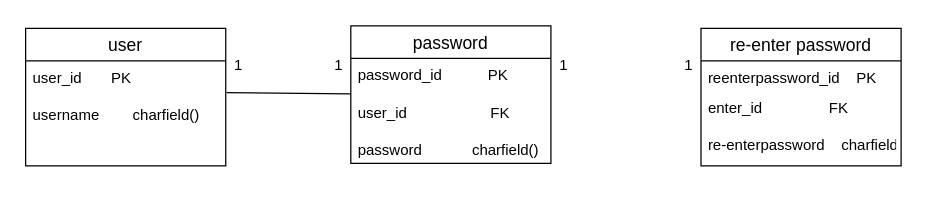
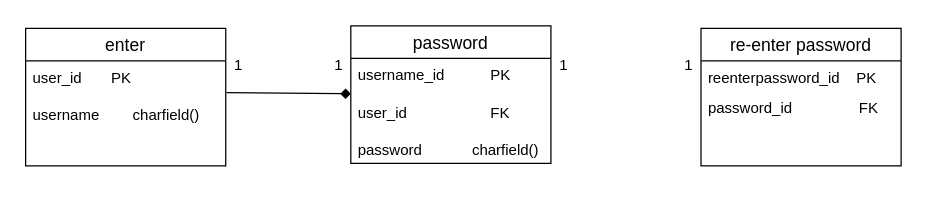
(125, 45) -> (125, 45)
(456, 75) -> (456, 75)
(344, 93) -> (340, 93)
(815, 108) -> (827, 108)
(801, 147) -> none
